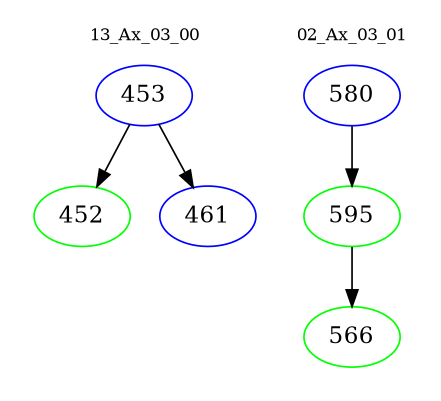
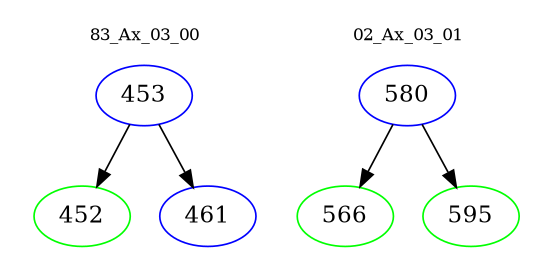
(145, 36) -> (145, 36)
(352, 268) -> (381, 148)
